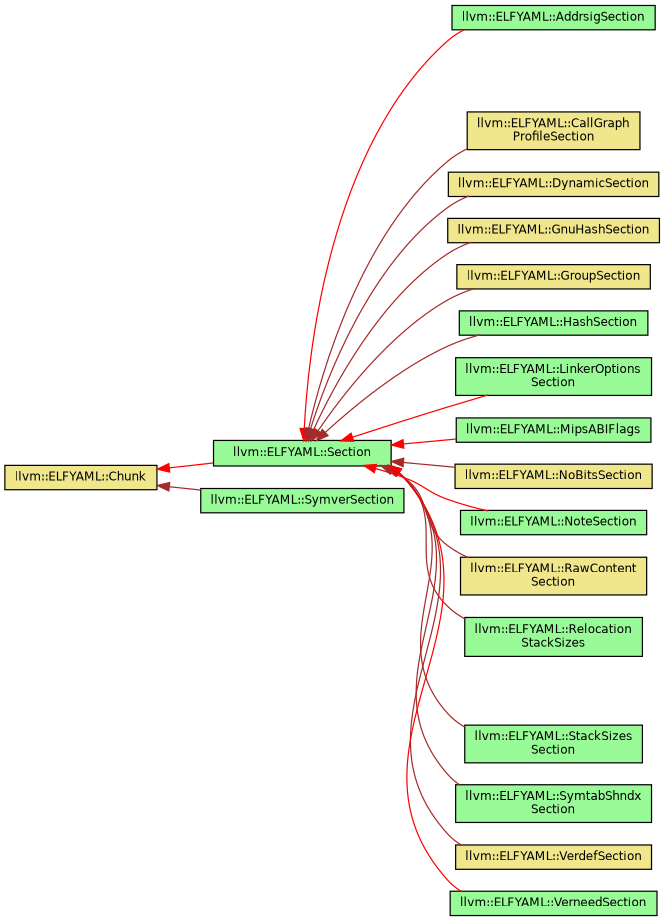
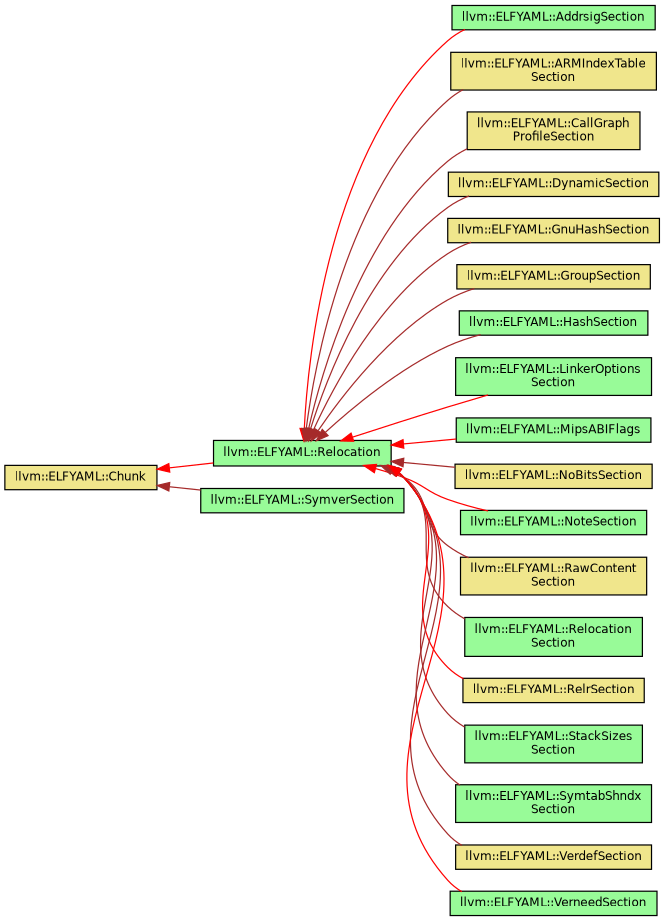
none -> (554, 71)
(302, 453) -> (302, 453)
(554, 637) -> (554, 637)
none -> (554, 690)
